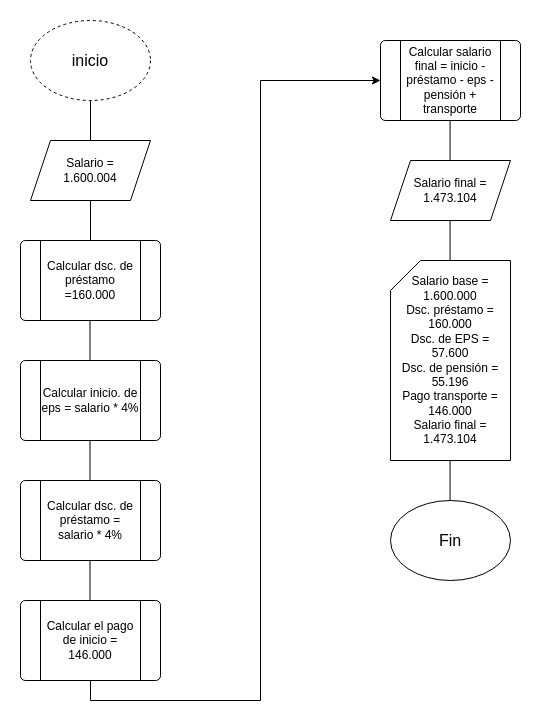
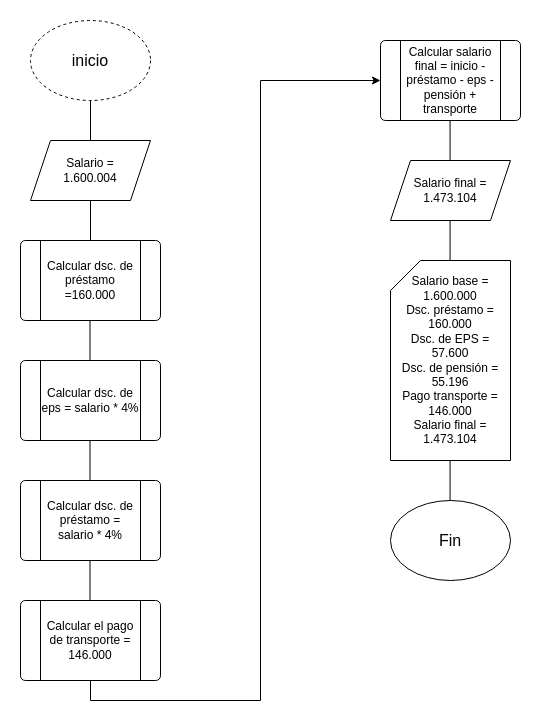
(91, 401) -> (91, 401)
(91, 641) -> (91, 641)
